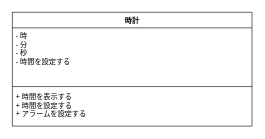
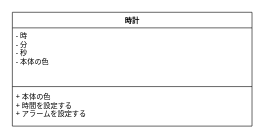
(22, 36) -> (22, 36)
(44, 97) -> (33, 97)
